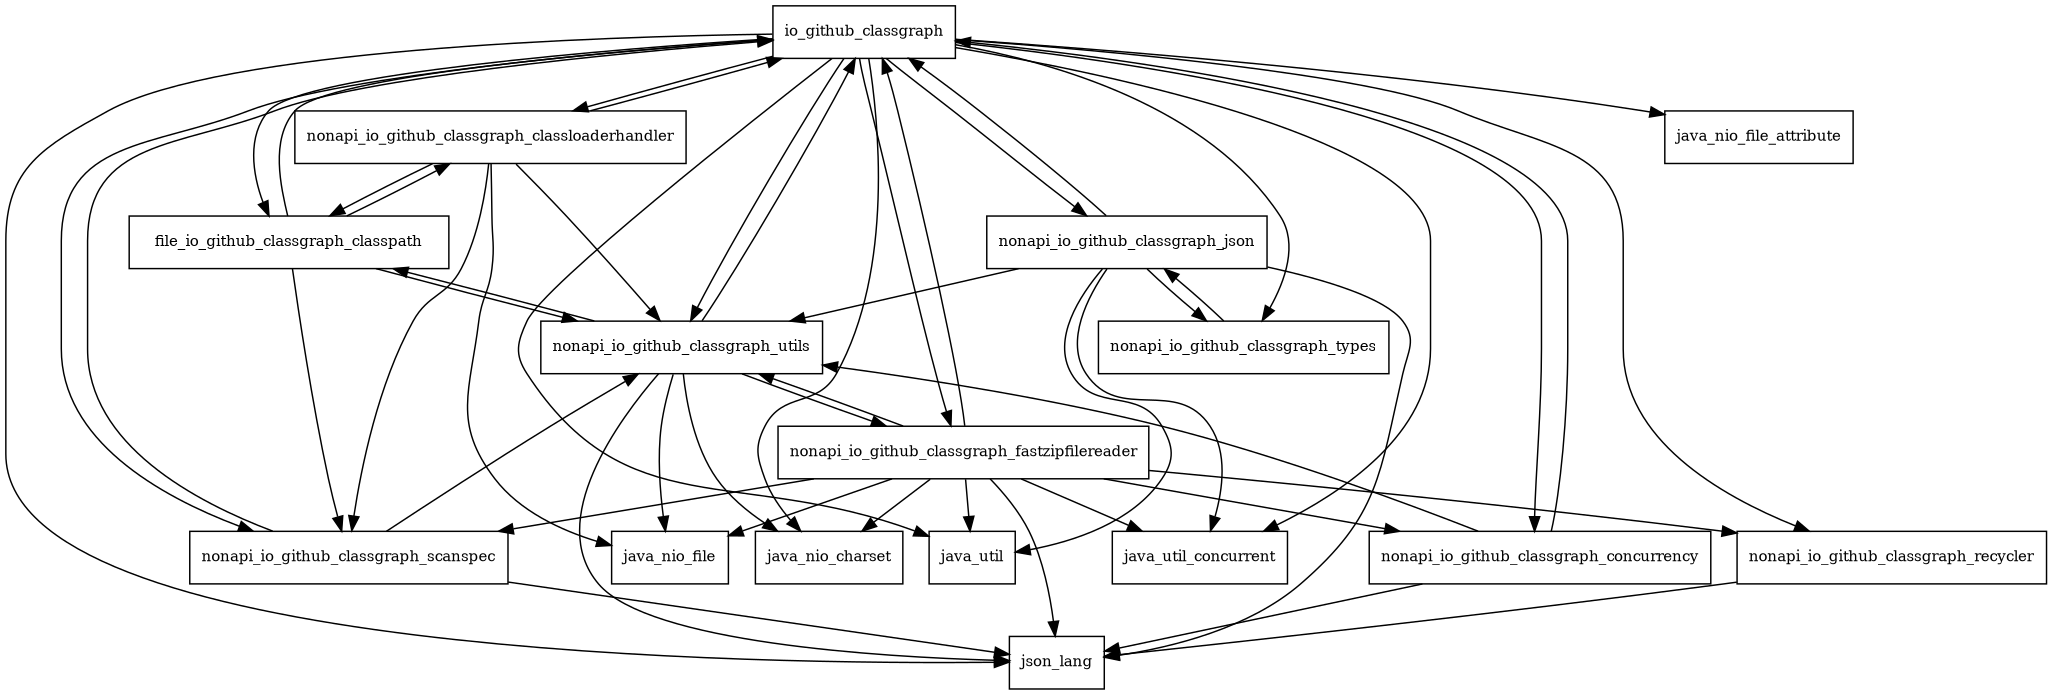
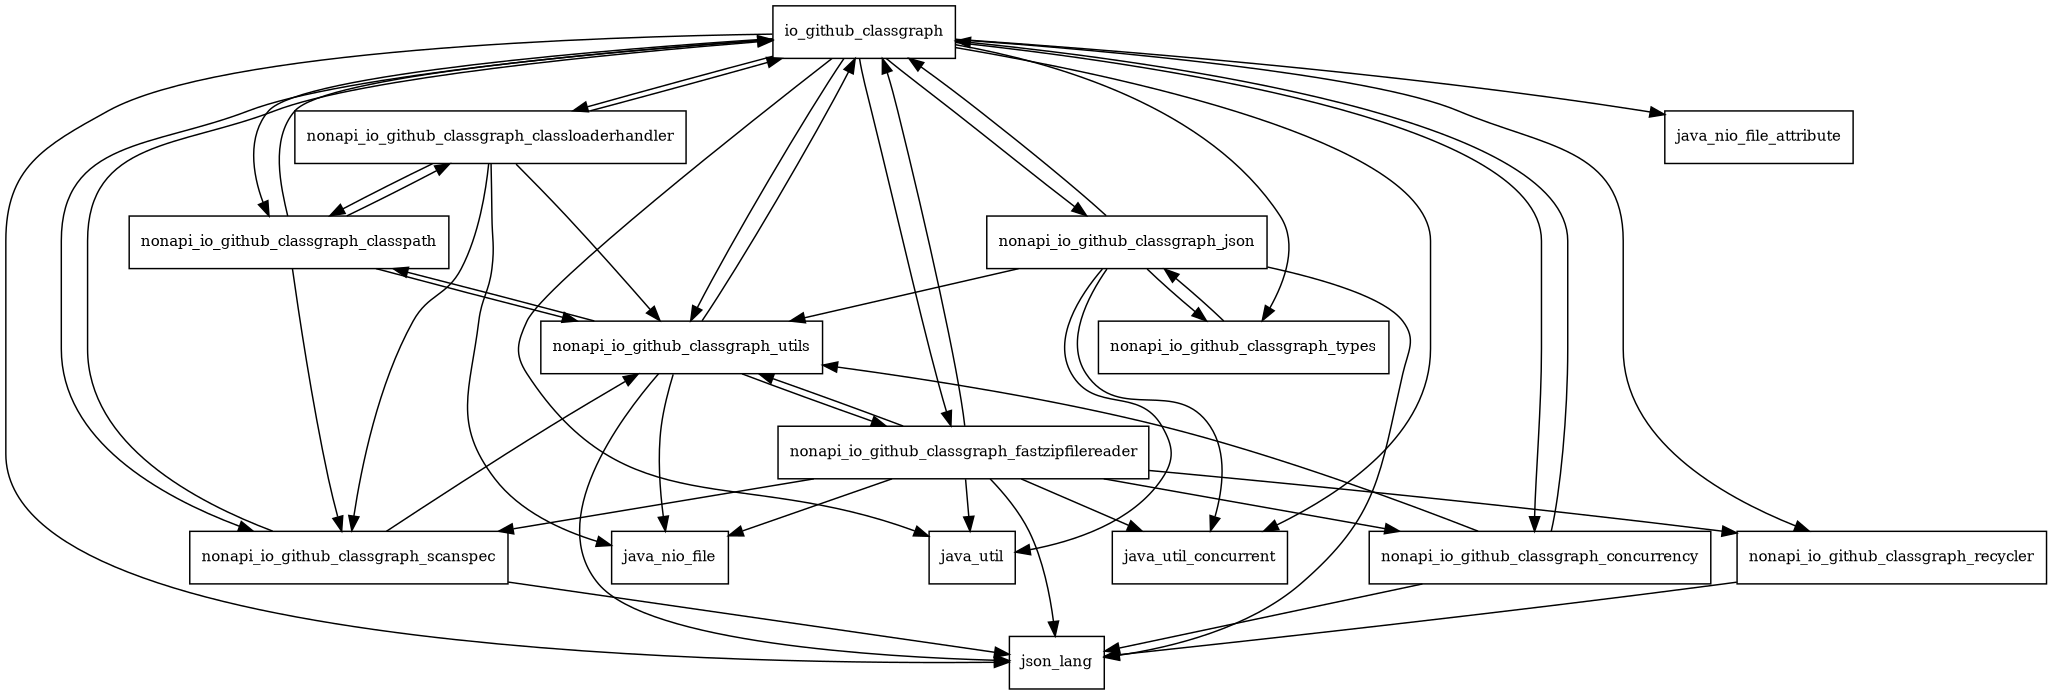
(289, 242) -> (289, 242)
(829, 558) -> none
